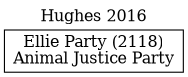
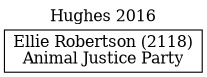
(94, 51) -> (103, 51)
